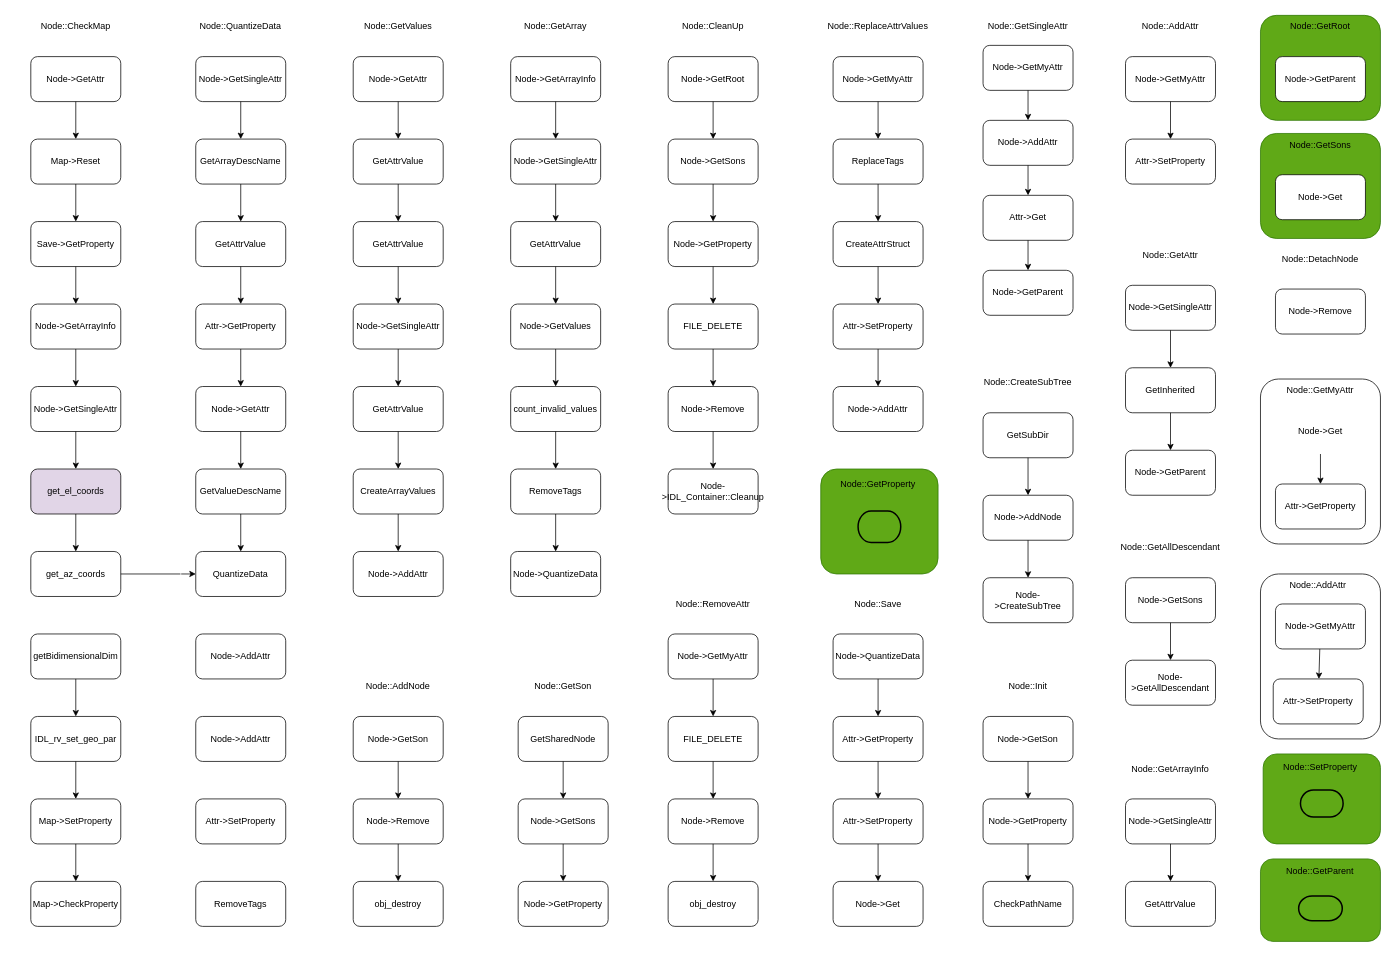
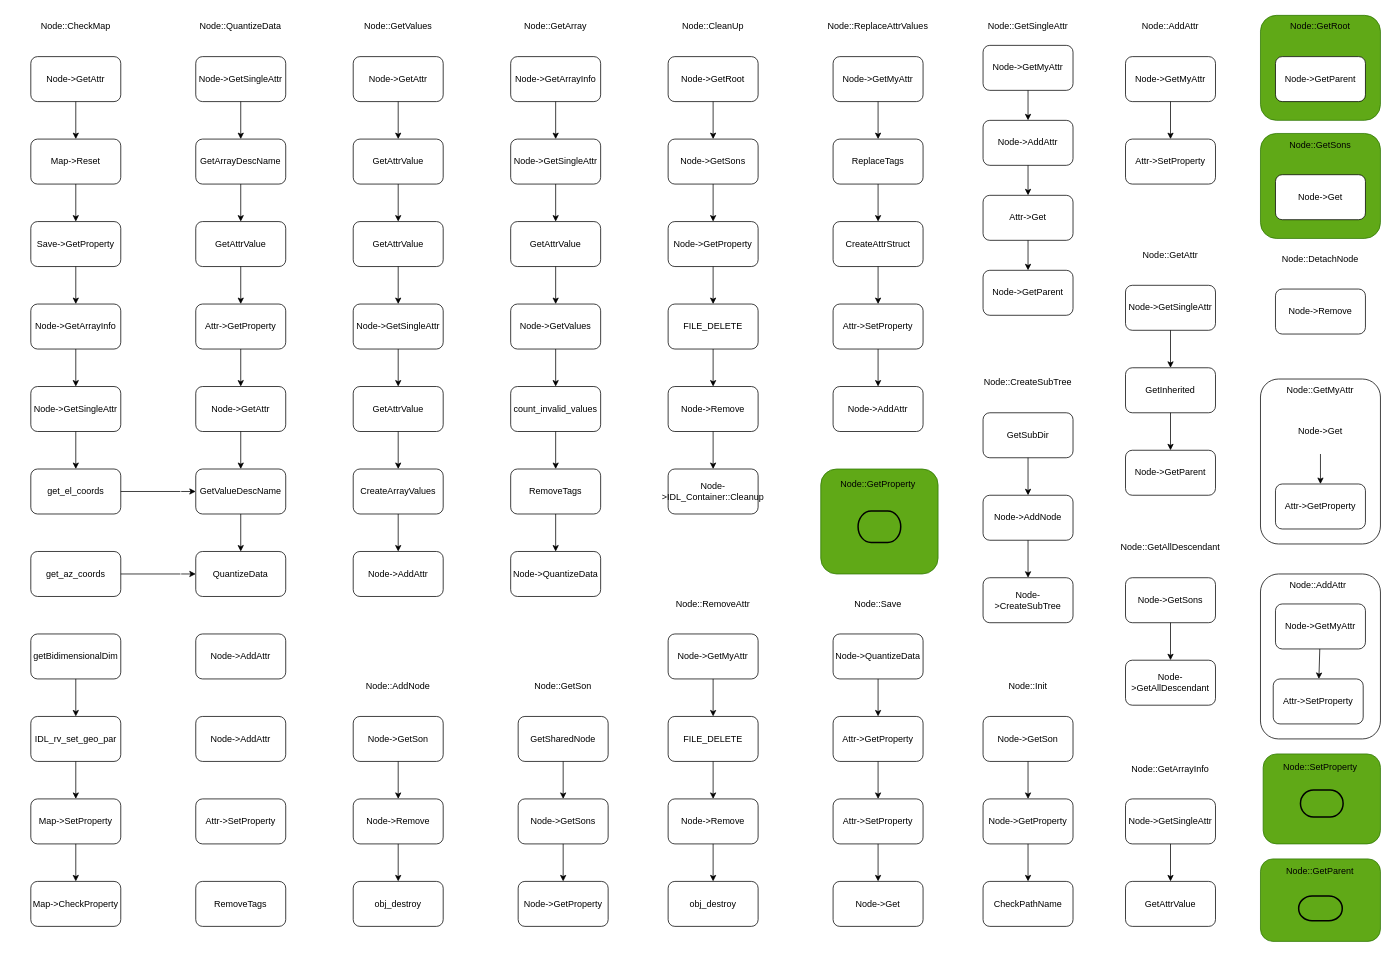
(75, 492) -> (75, 492)
(75, 530) -> (155, 492)
